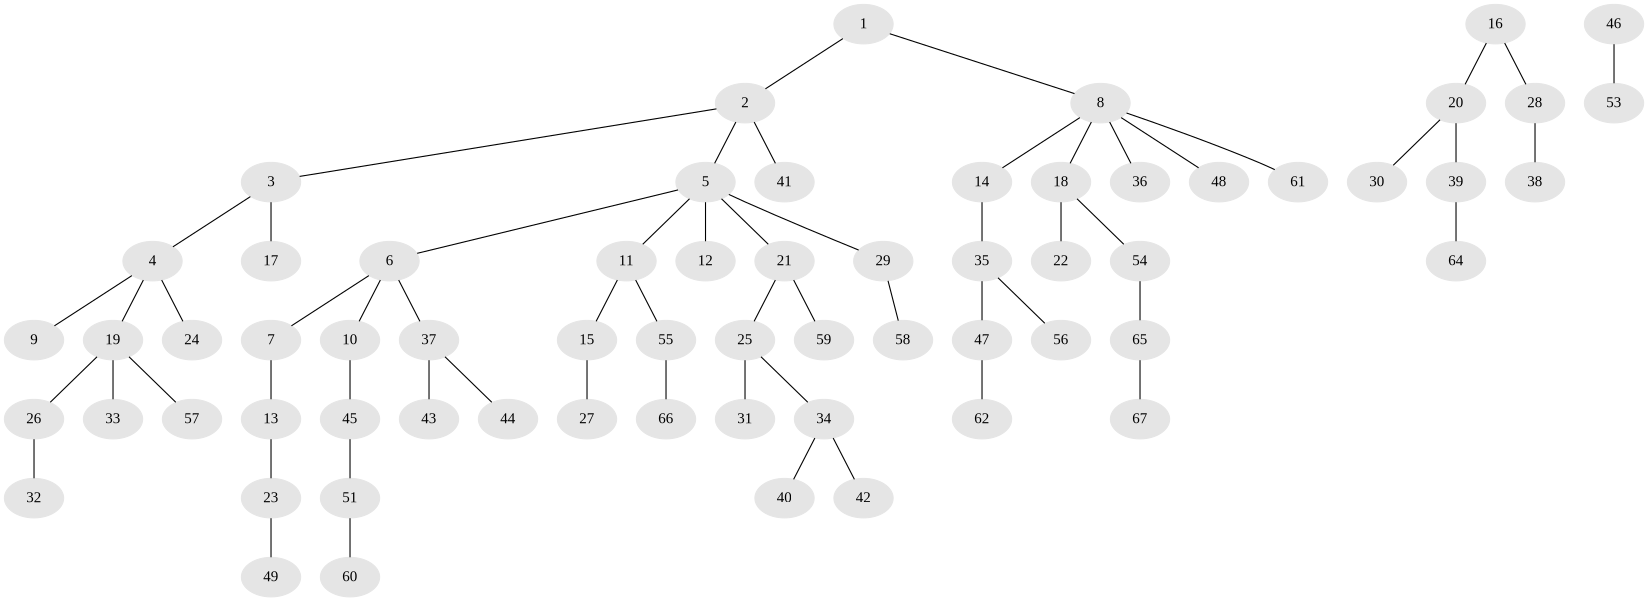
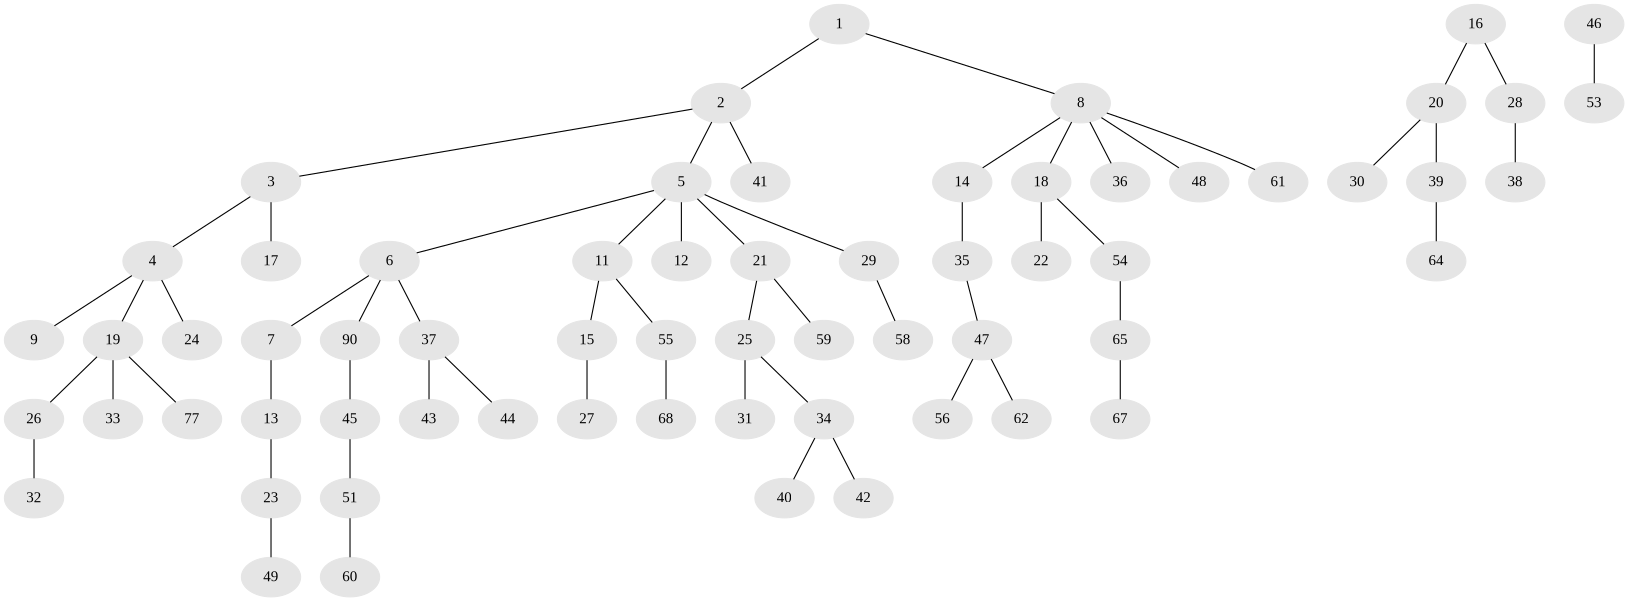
(1021, 301) -> (962, 380)
(350, 340) -> (350, 340)
(192, 419) -> (192, 419)
(666, 419) -> (666, 419)
